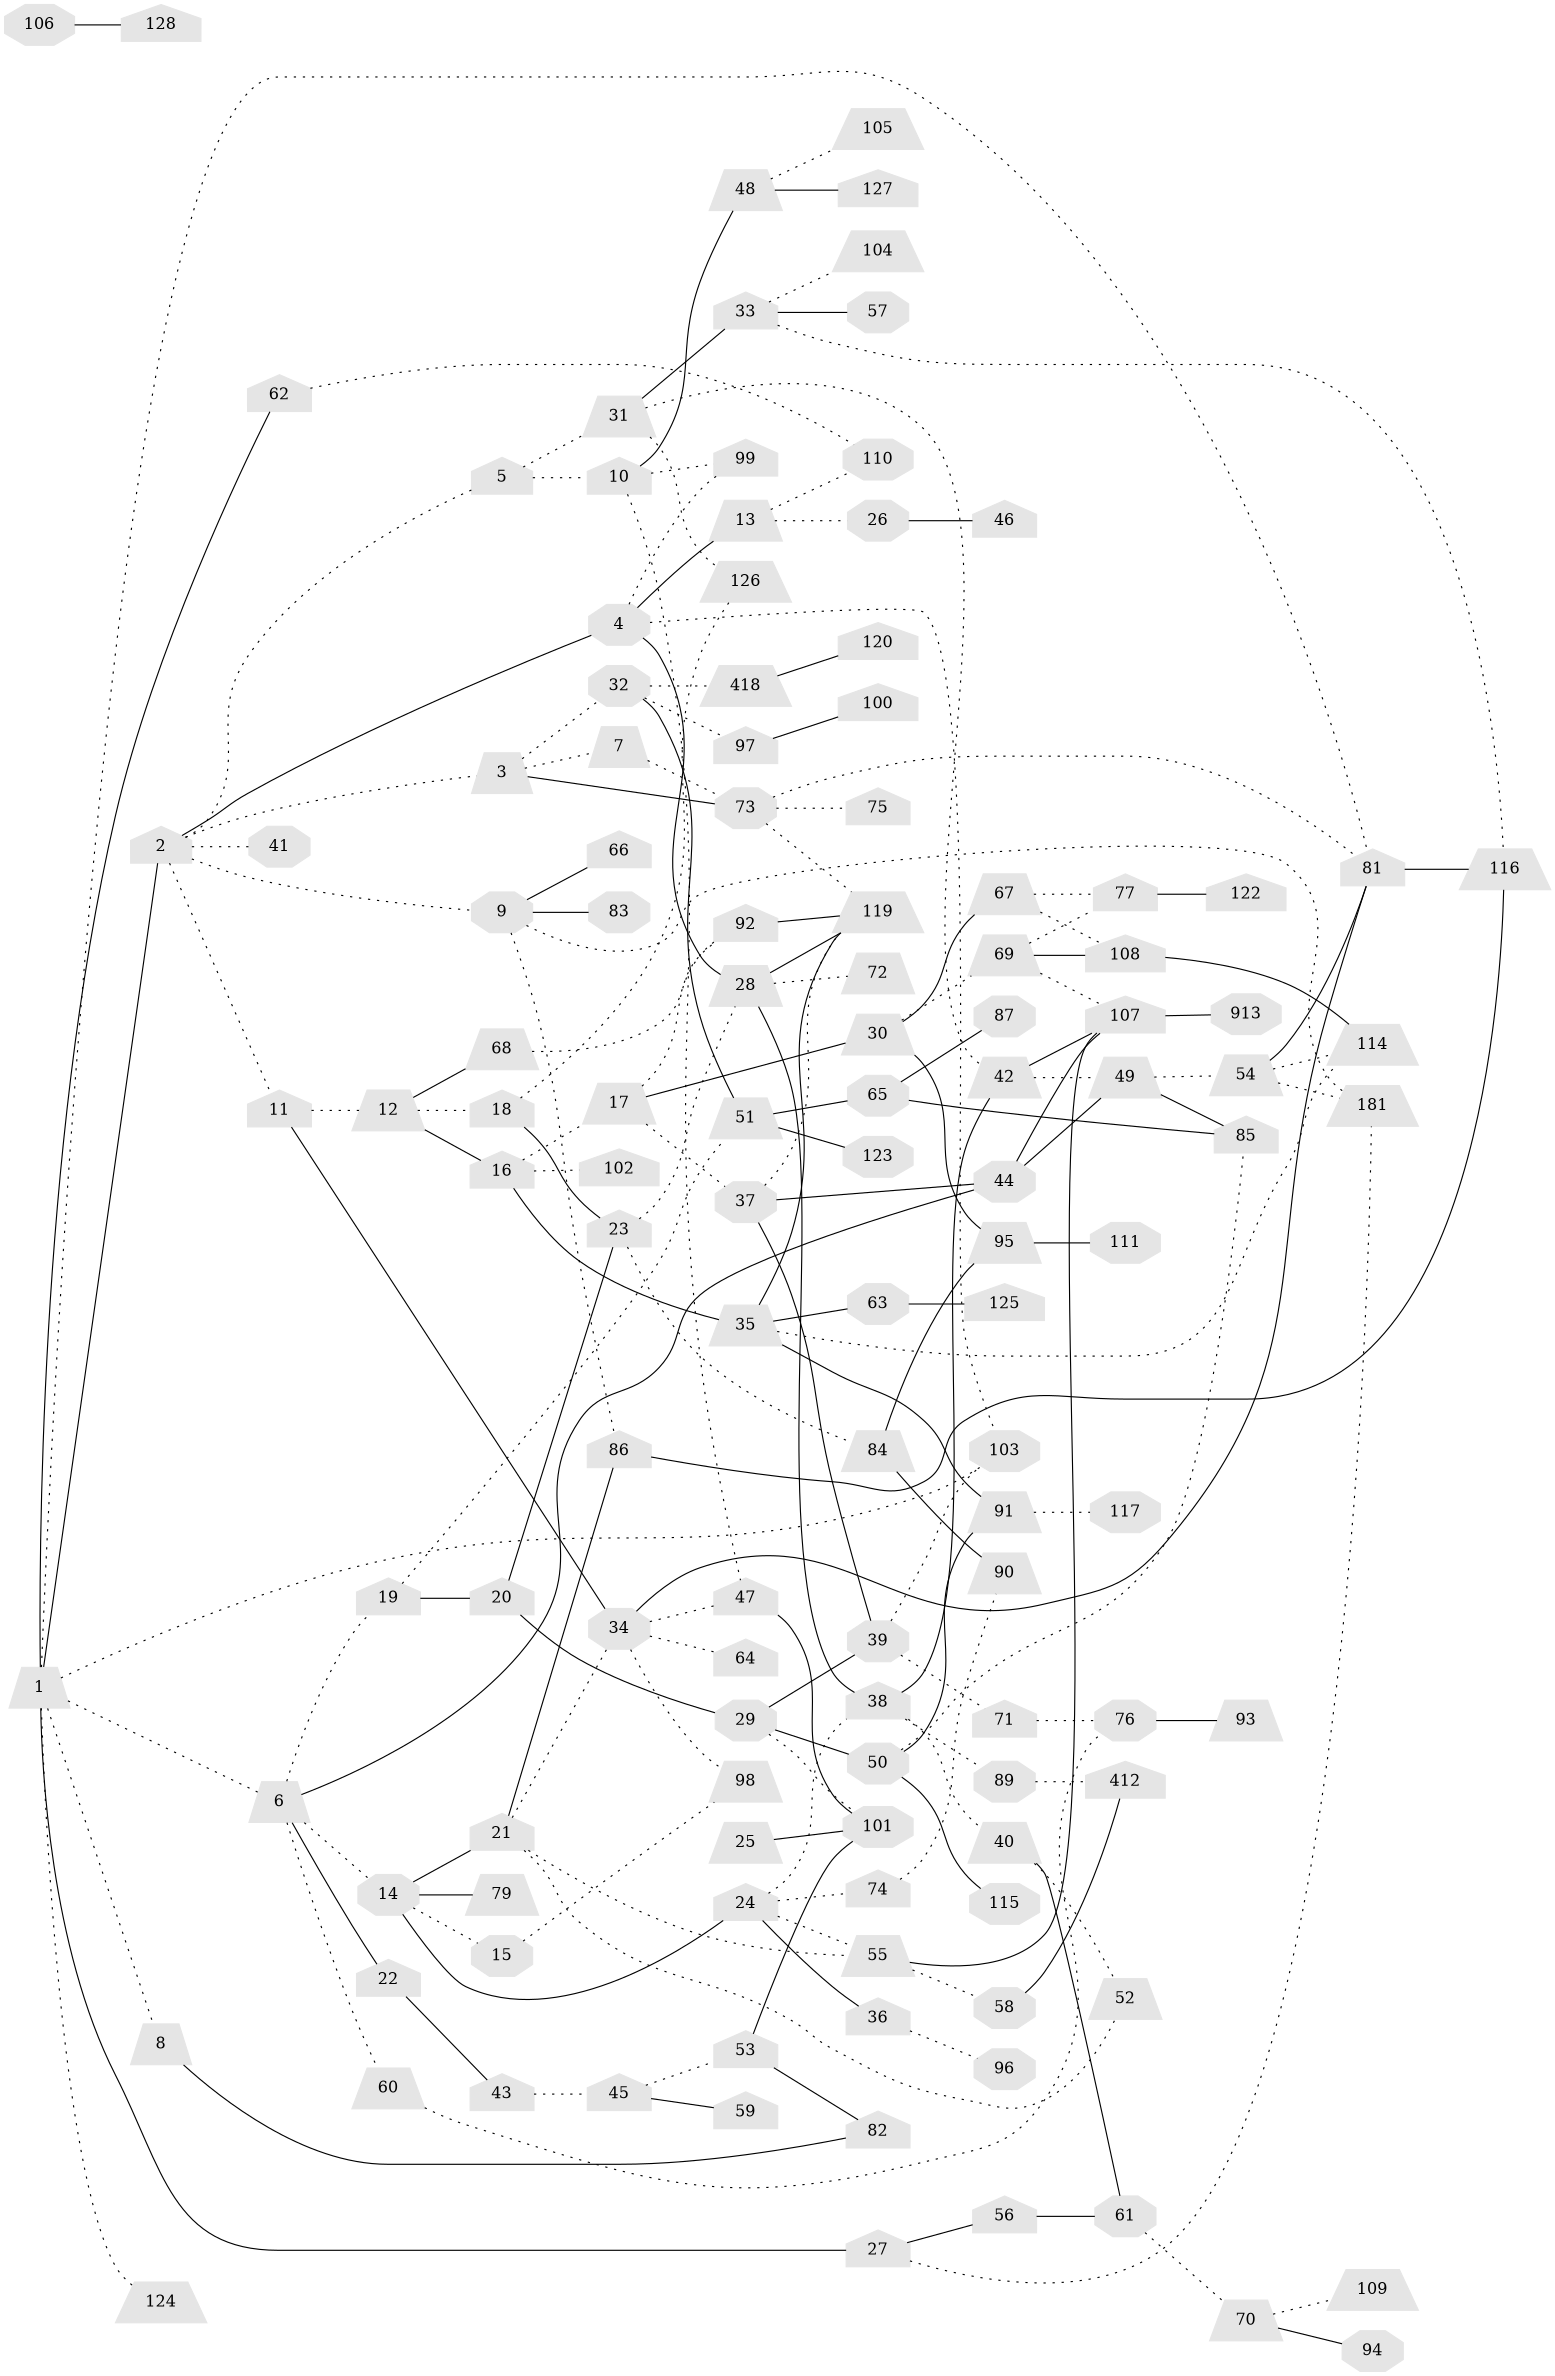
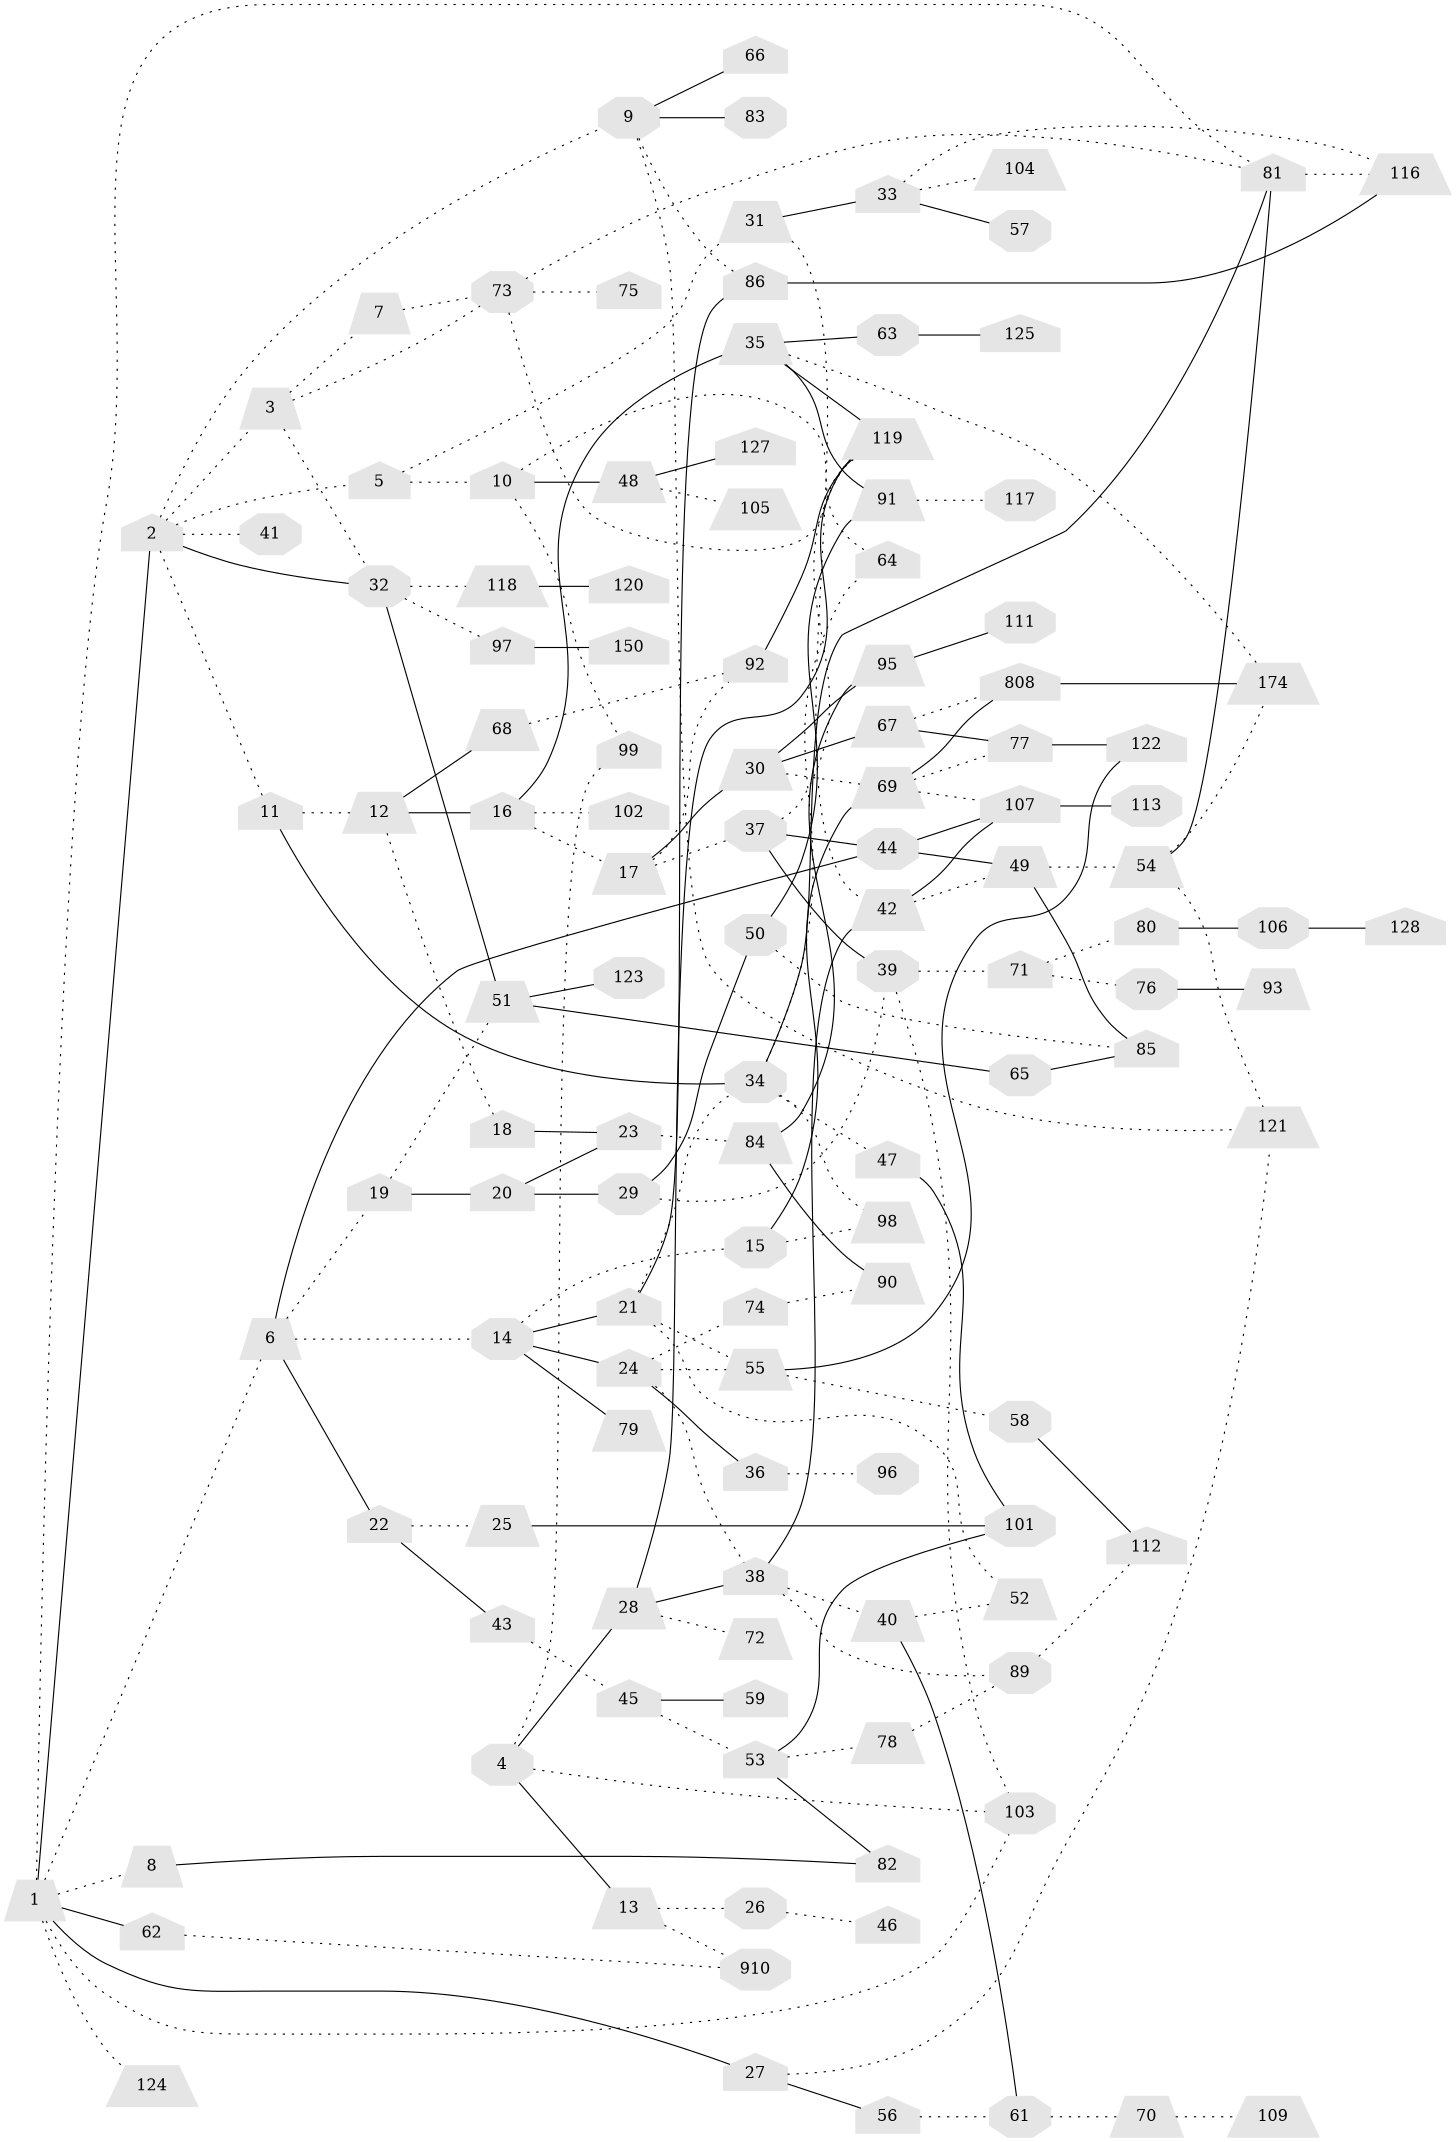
(878, 460) -> (756, 1970)
(941, 521) -> (821, 1917)
(746, 582) -> none
(746, 686) -> (502, 586)
(878, 704) -> (629, 647)
(382, 726) -> (264, 571)
(621, 790) -> (389, 358)
(1437, 869) -> (1337, 174)
(1064, 894) -> (945, 734)
none -> (1147, 928)
(1125, 955) -> (1020, 684)
none -> (812, 1007)
(1246, 1014) -> (1147, 806)
(1005, 1016) -> none
(687, 1036) -> (733, 395)
(1373, 1045) -> (1273, 684)
(694, 1105) -> none
(1373, 1106) -> (1273, 1127)
none -> (442, 1526)
(1074, 1554) -> (947, 1084)
(818, 1677) -> (828, 1147)
none -> (888, 1743)
(808, 1768) -> none
(1125, 1782) -> (1147, 1547)
(1005, 1904) -> none
(388, 2088) -> none
(1066, 2216) -> (955, 2117)
(1373, 2351) -> none
